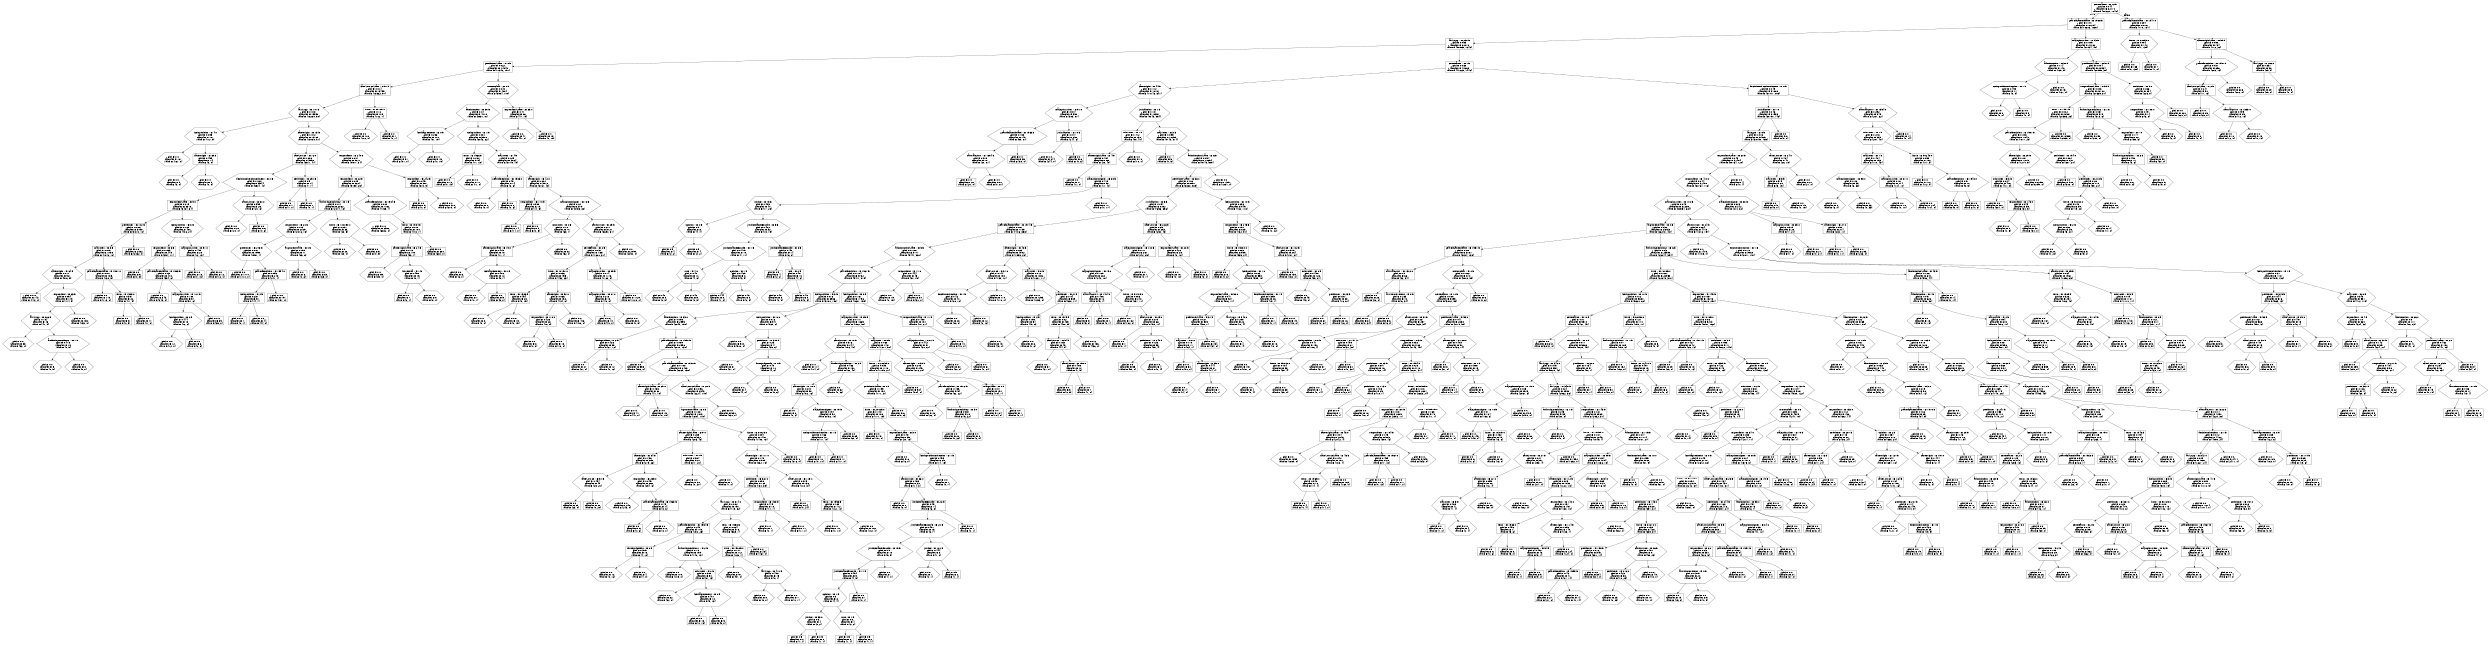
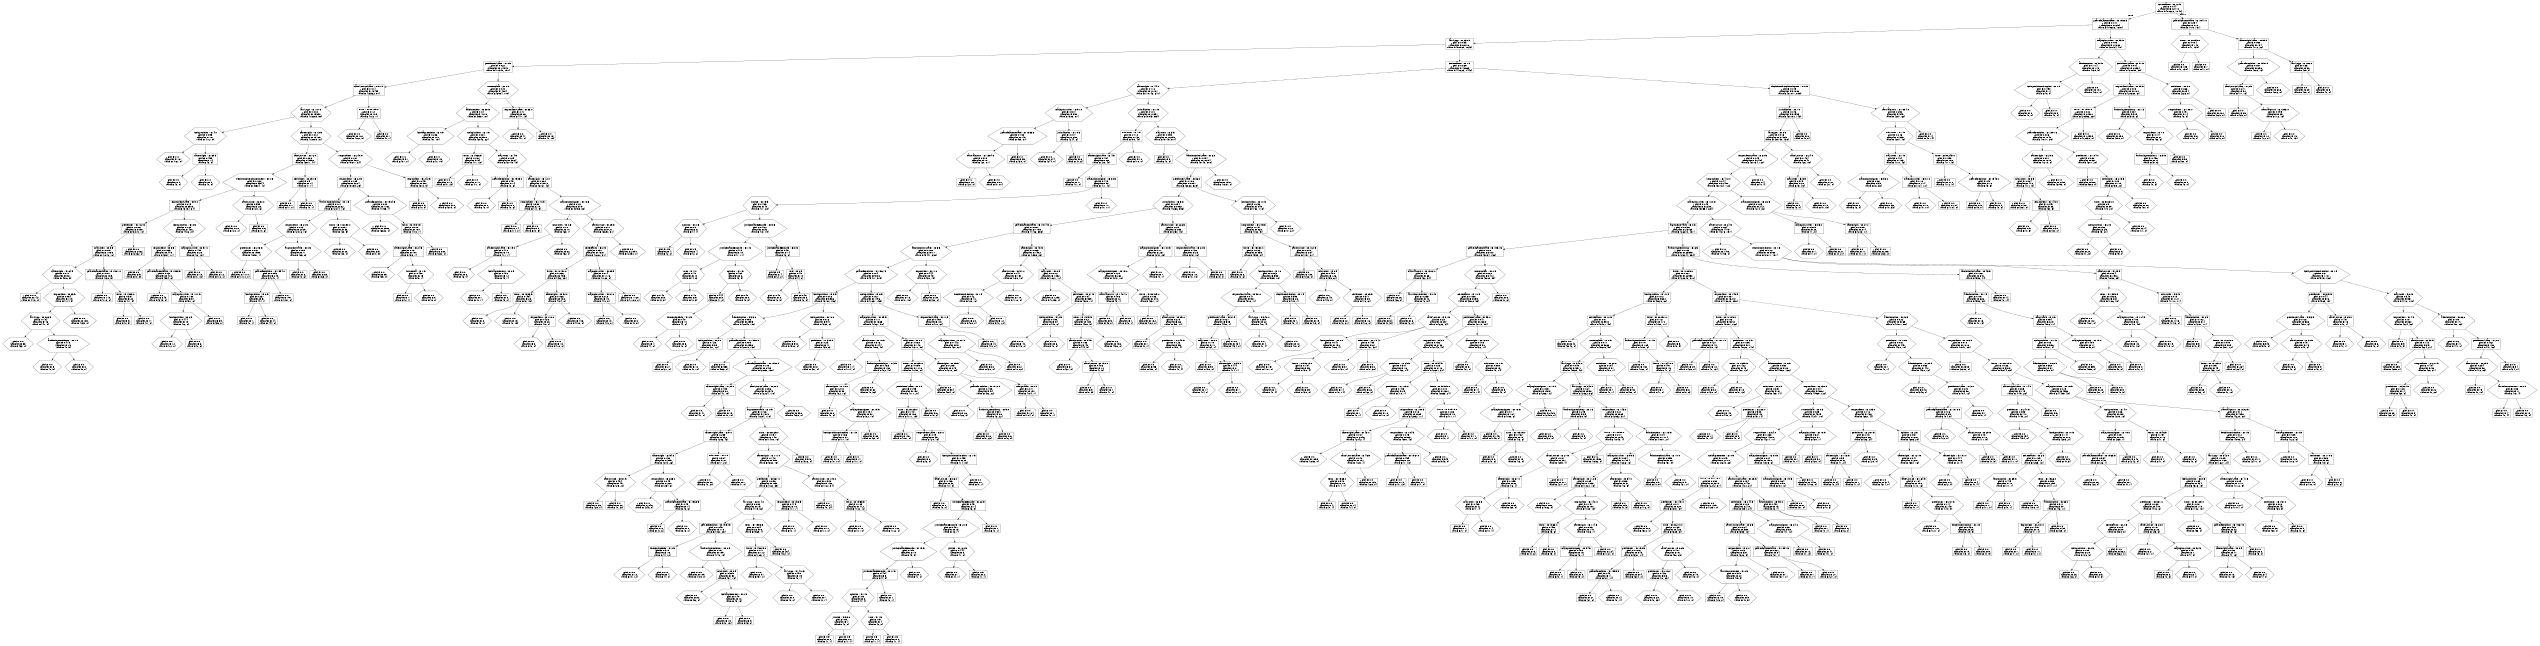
(768, 353) -> (703, 308)
